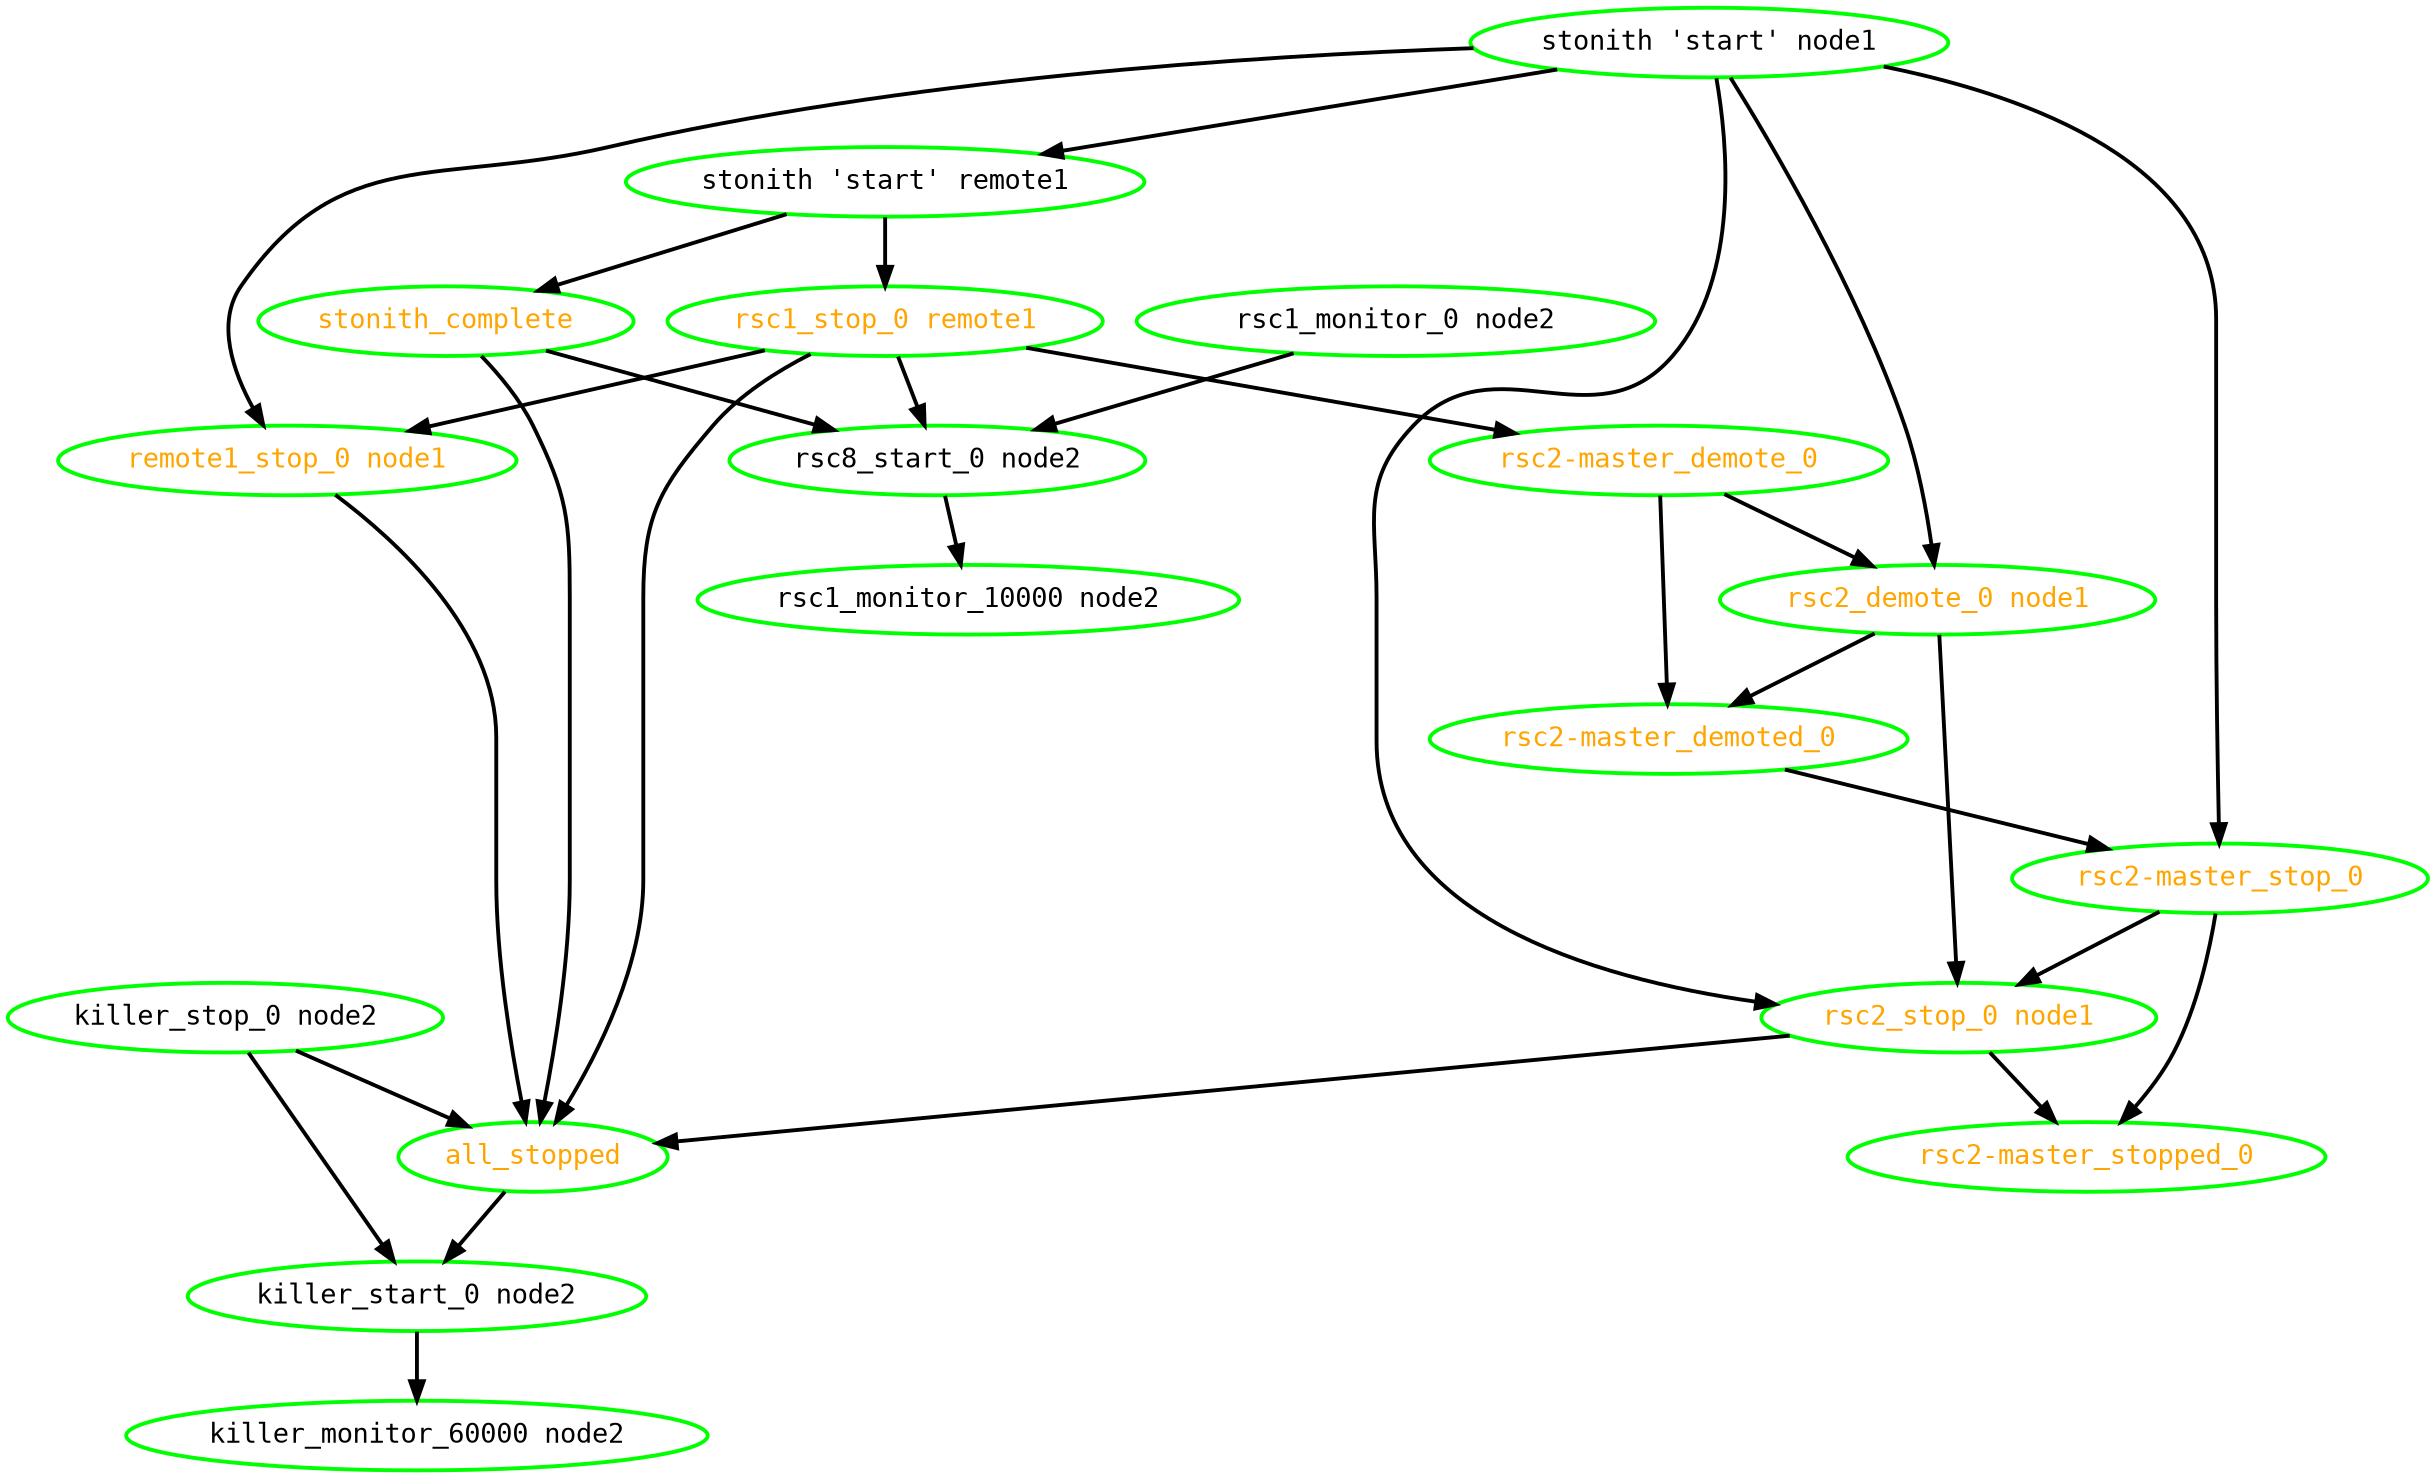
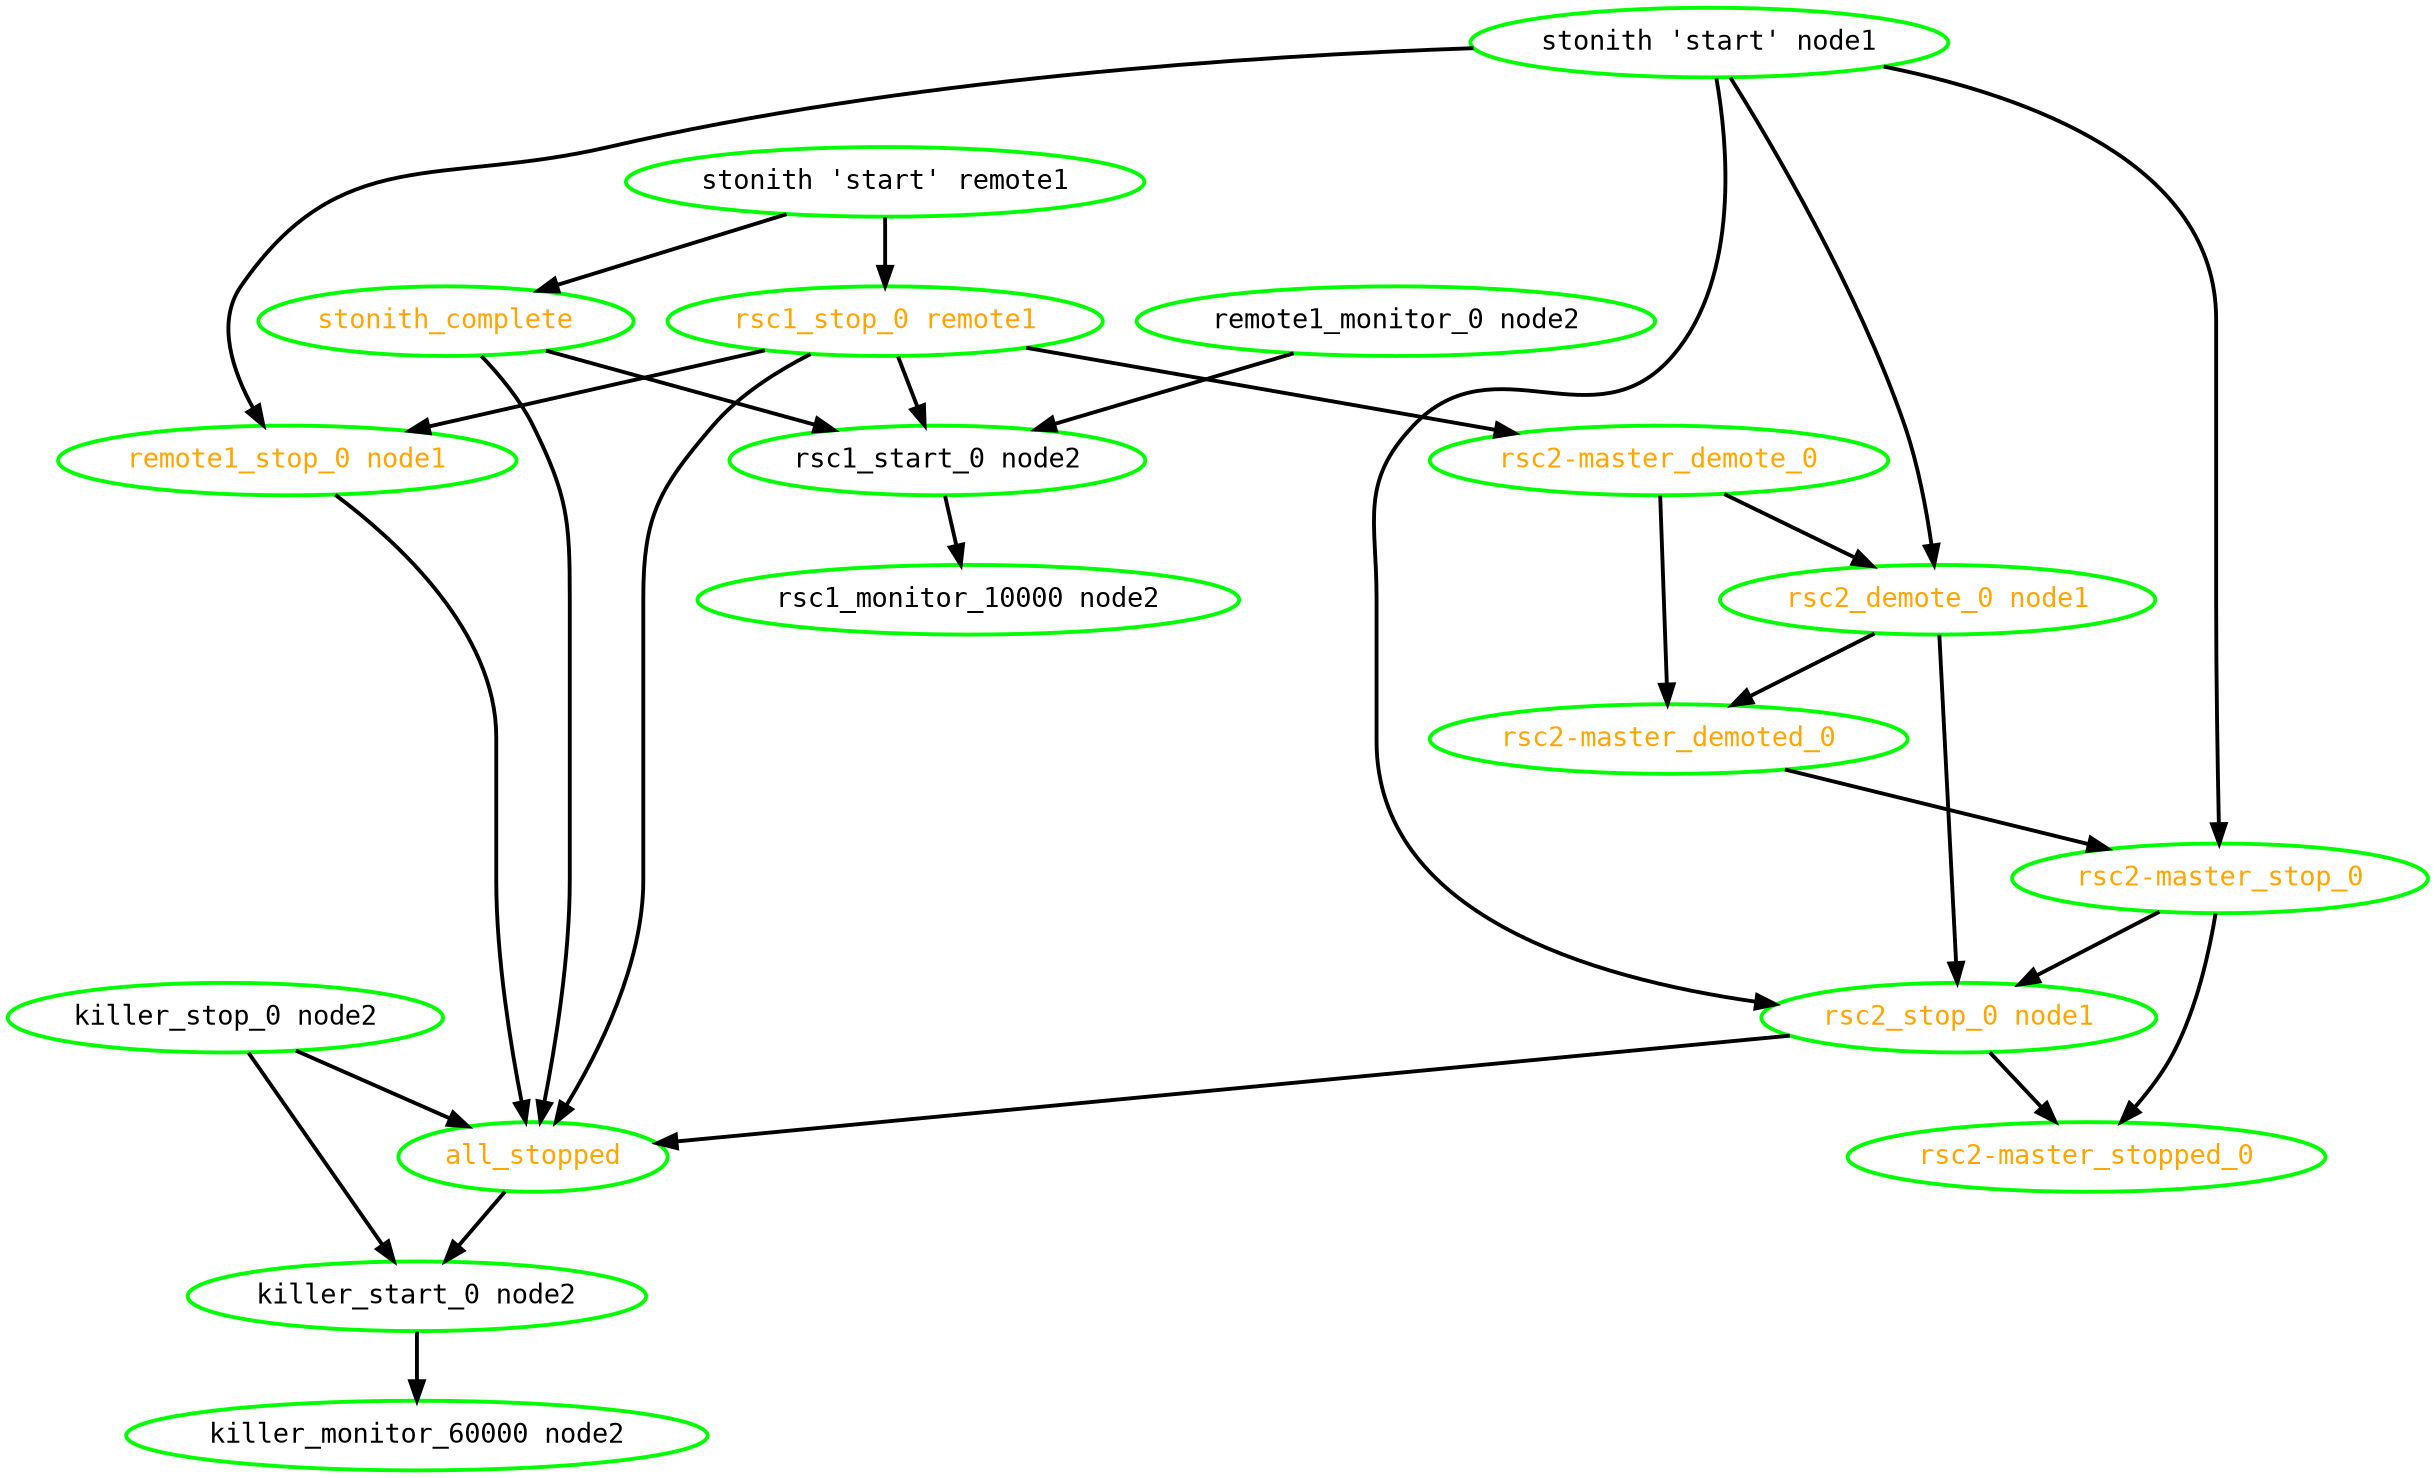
(1310, 110) -> none
(1396, 321) -> (1396, 321)
(937, 460) -> (937, 460)
